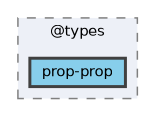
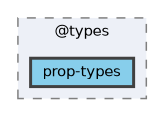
(78, 72) -> (82, 72)
